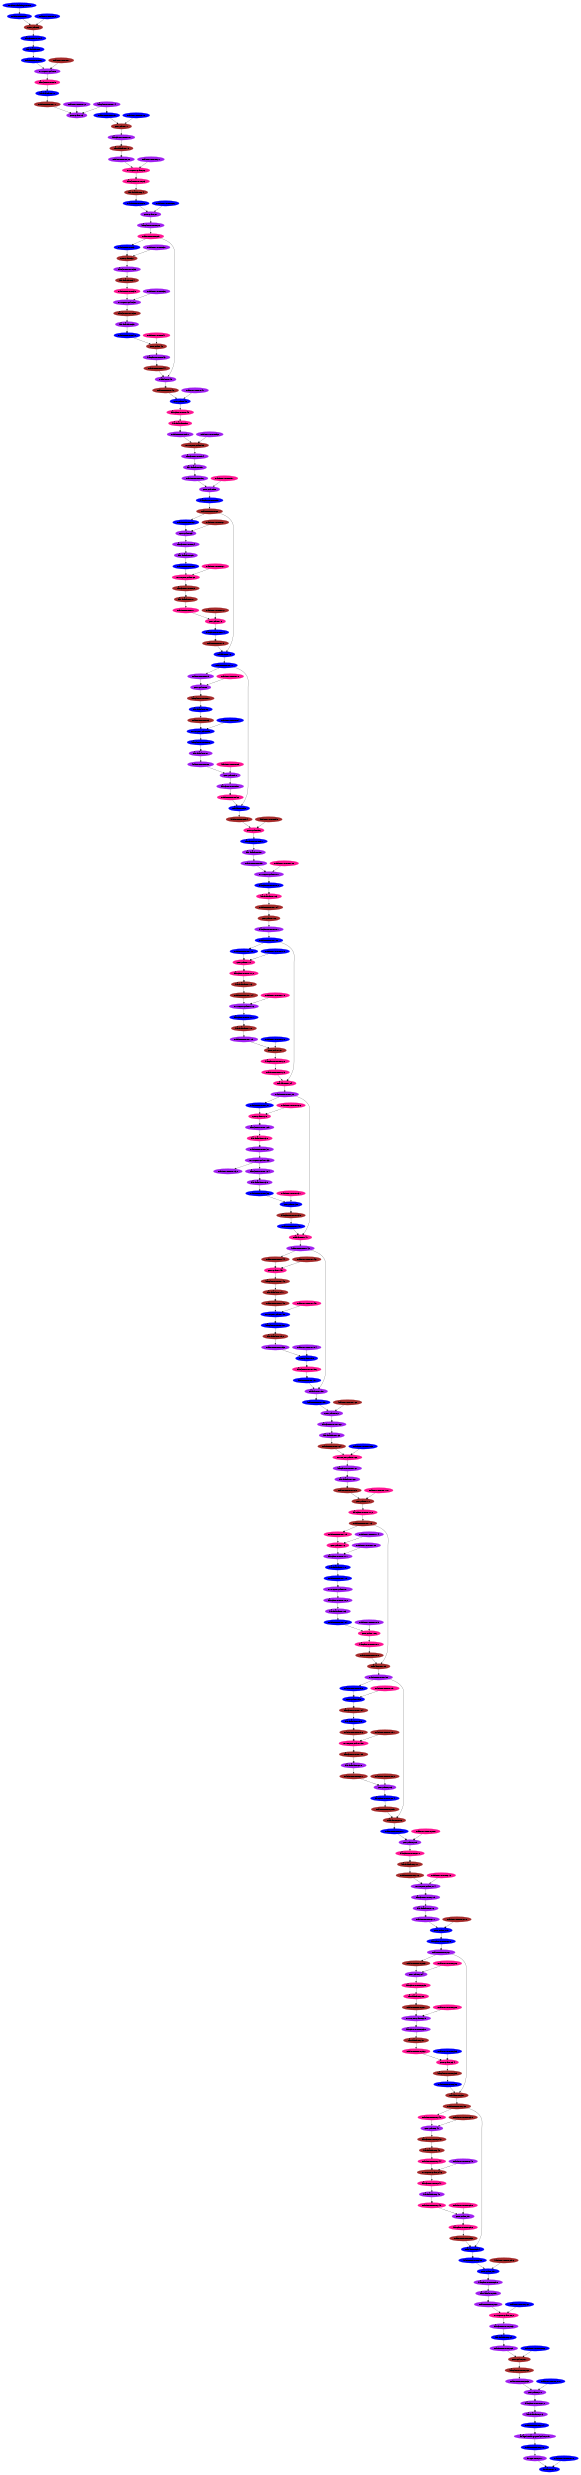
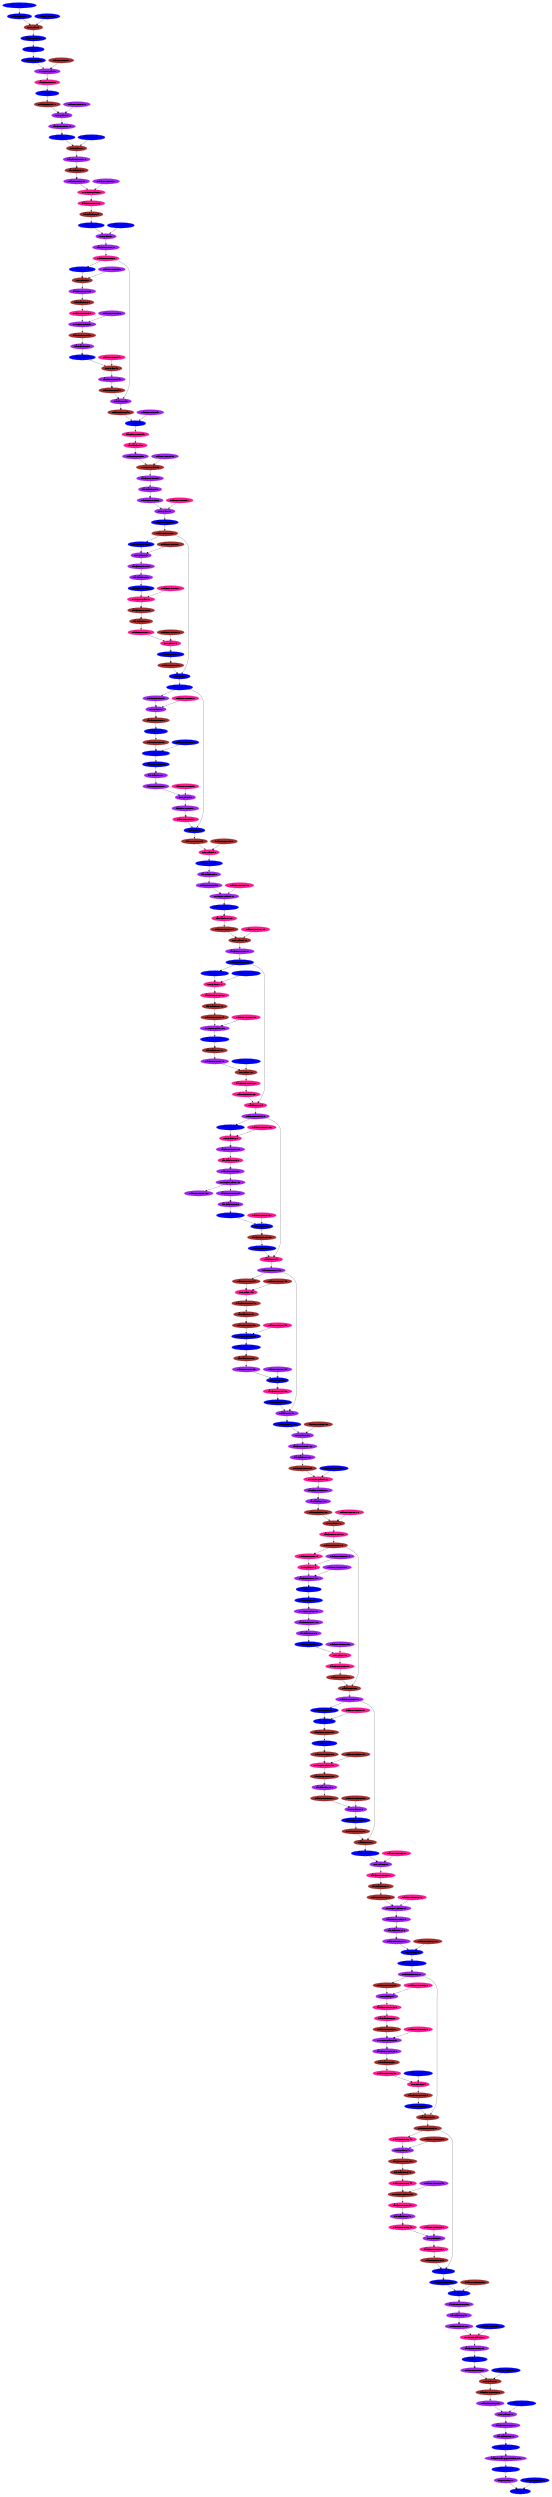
(92, 110) -> (62, 120)
none -> (256, 929)
